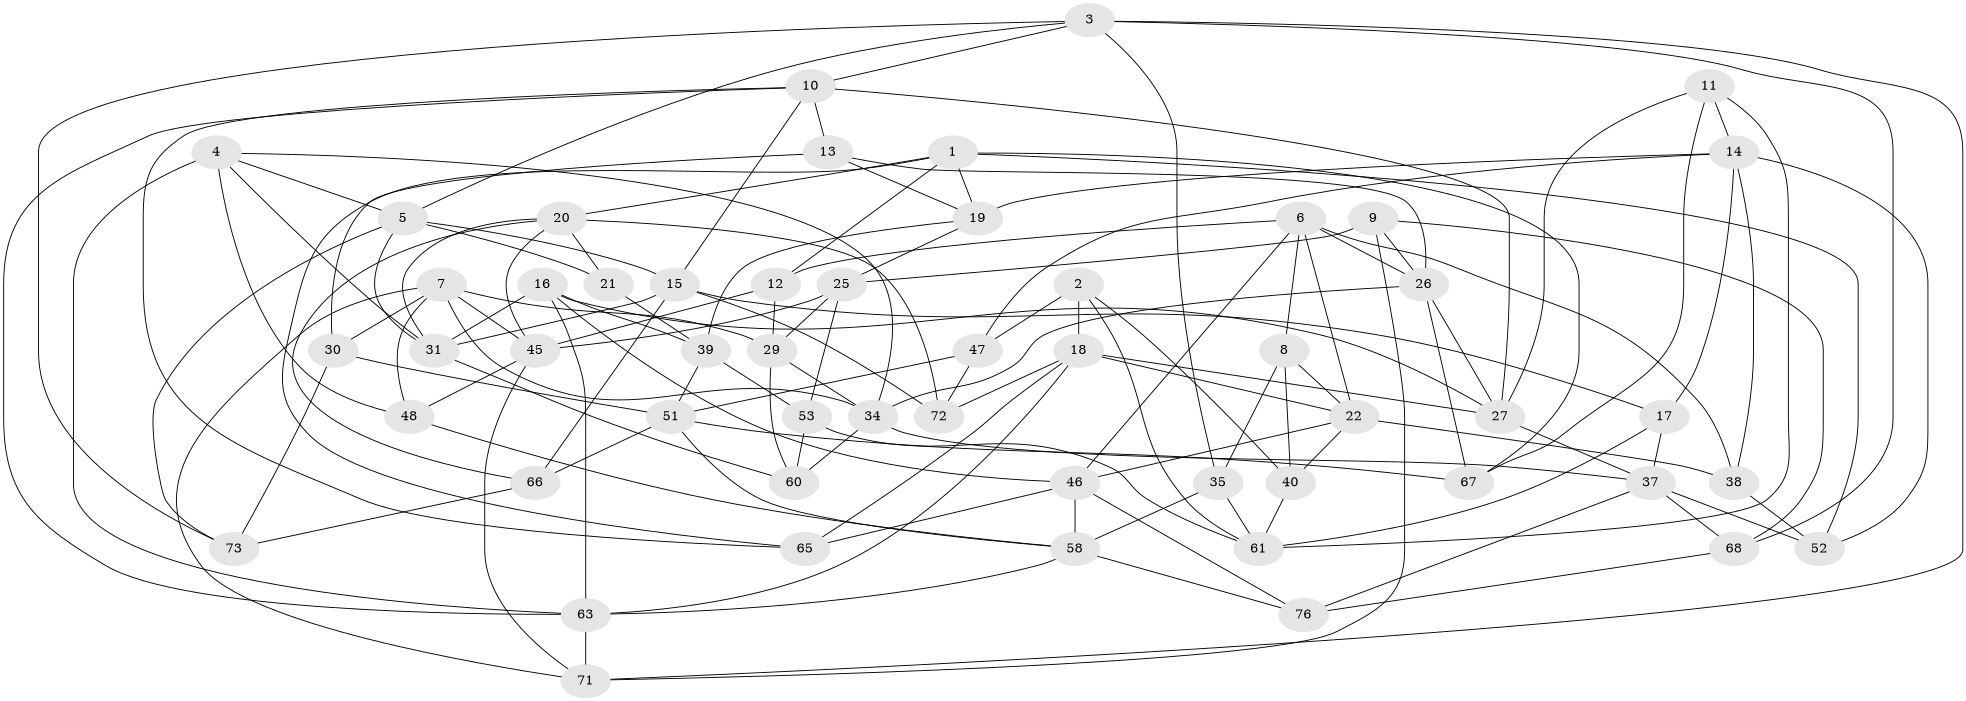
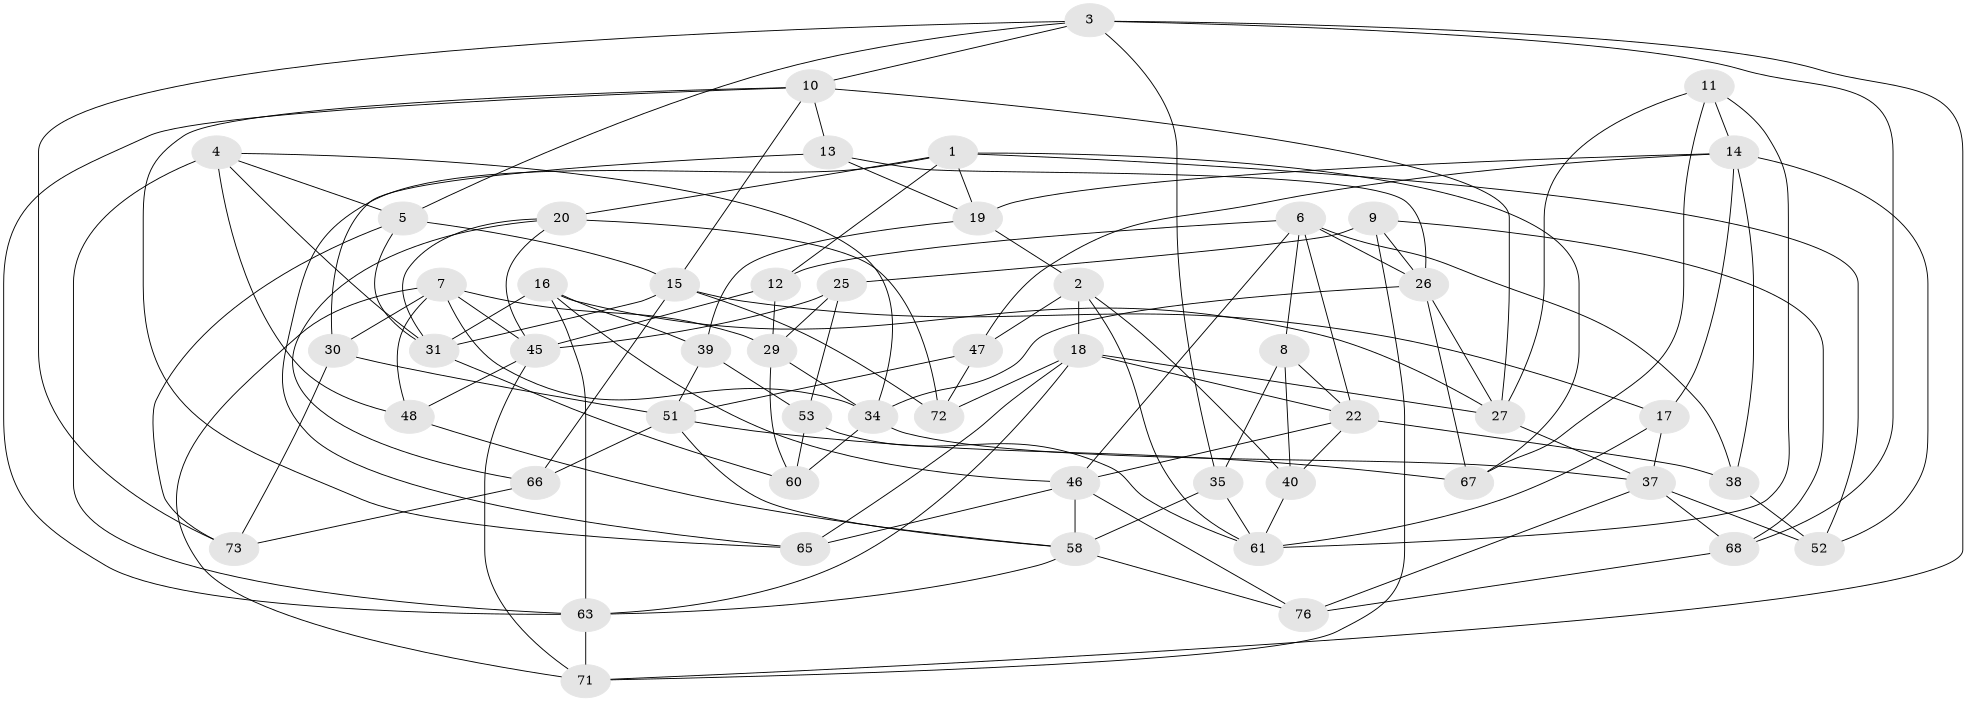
(895, 258) -> (1028, 252)
(609, 285) -> none
